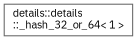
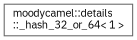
(68, 20) -> (68, 20)
